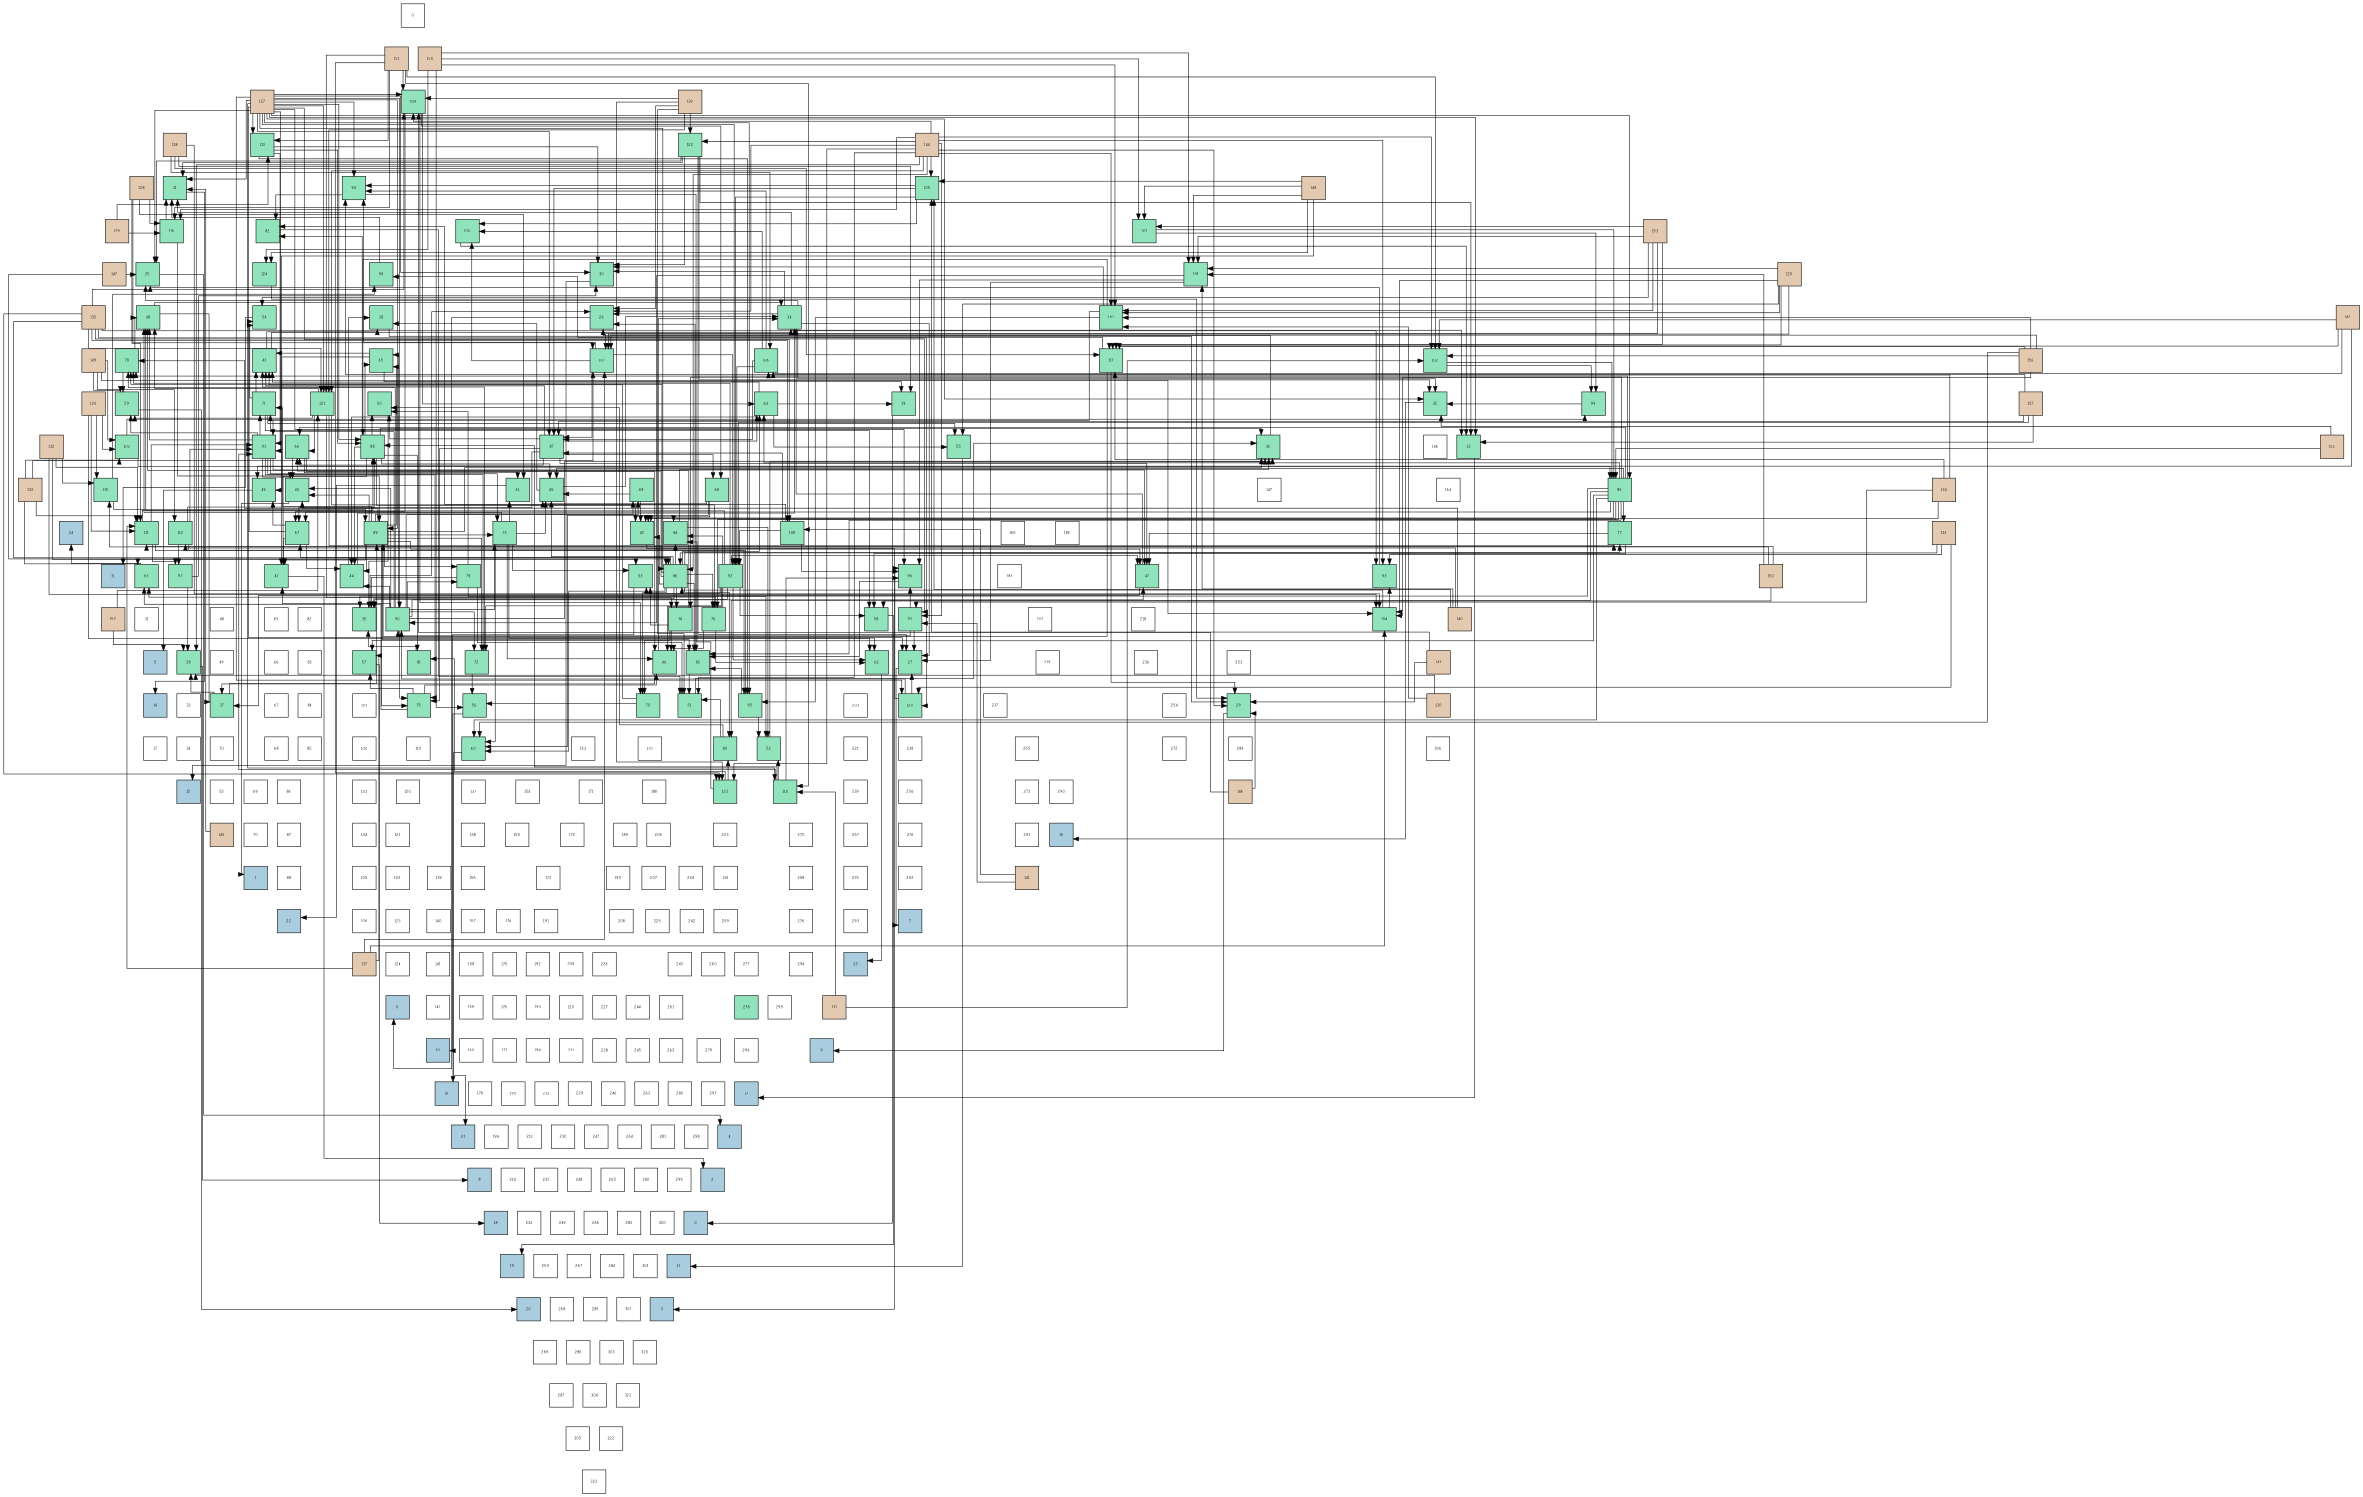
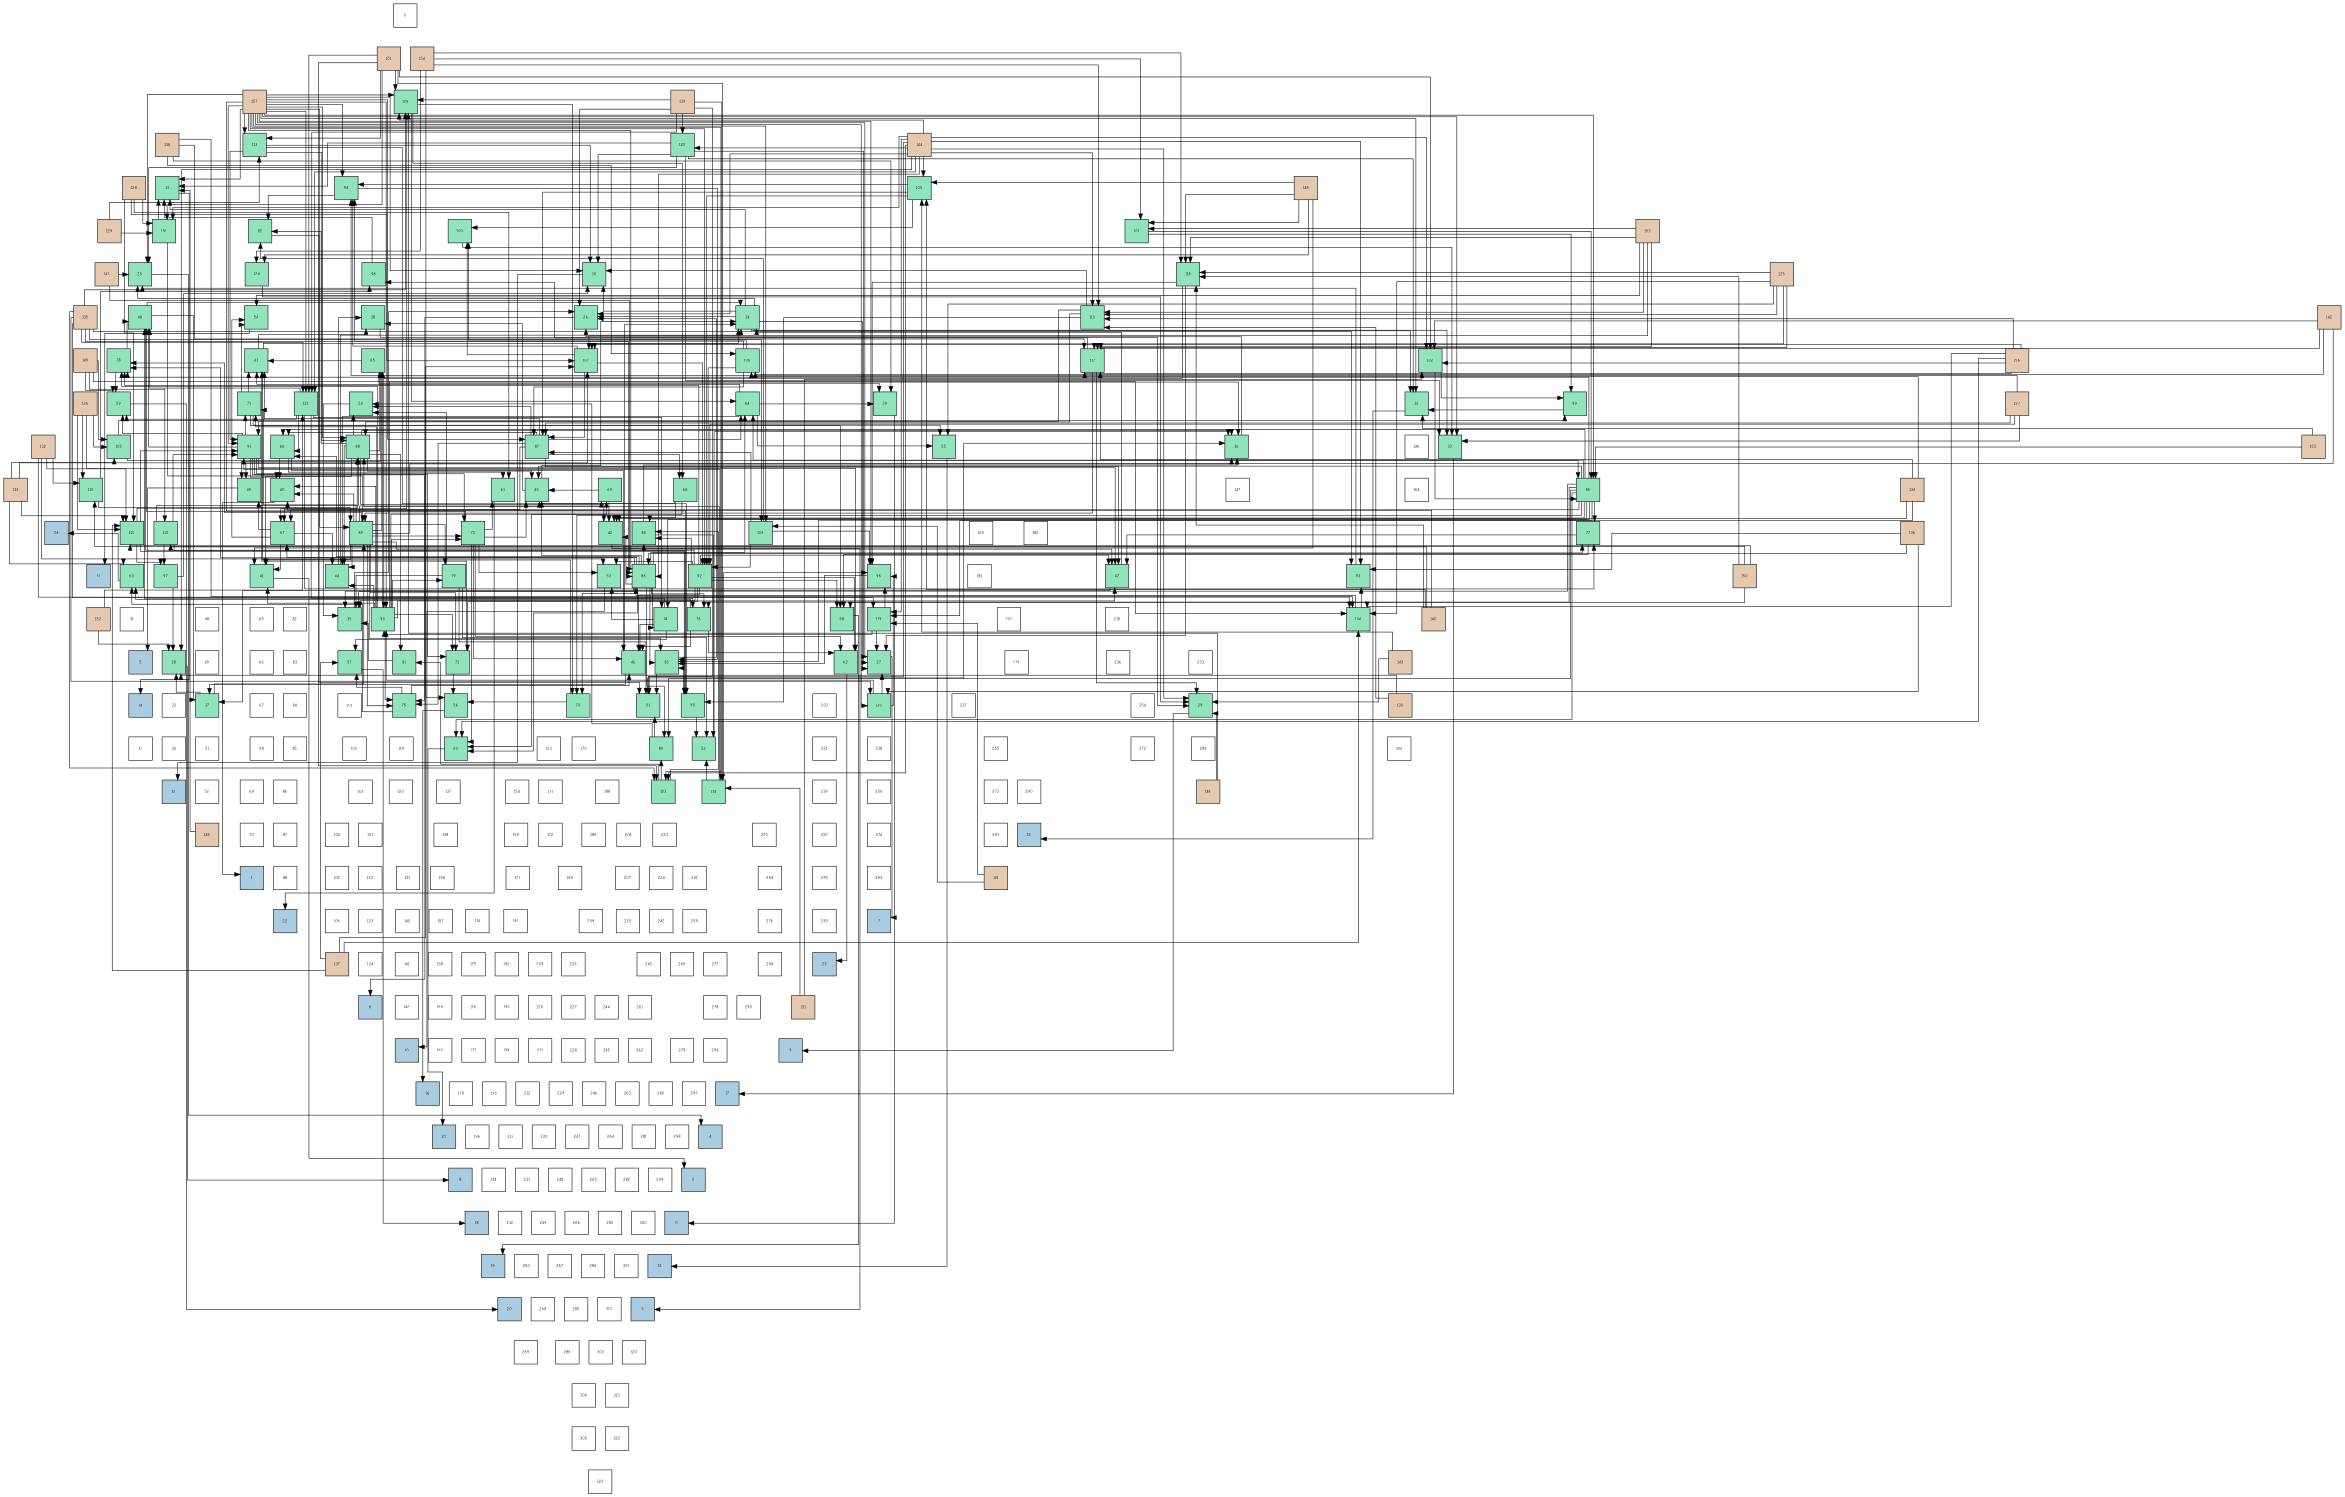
(746, 1007) -> (715, 1007)
(561, 1395) -> none
